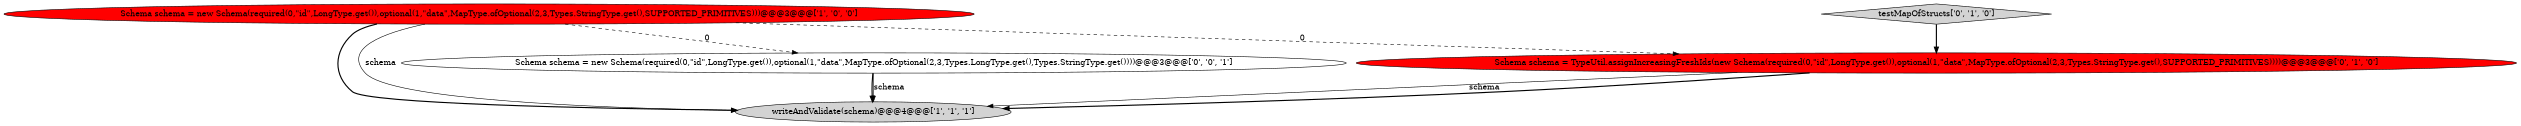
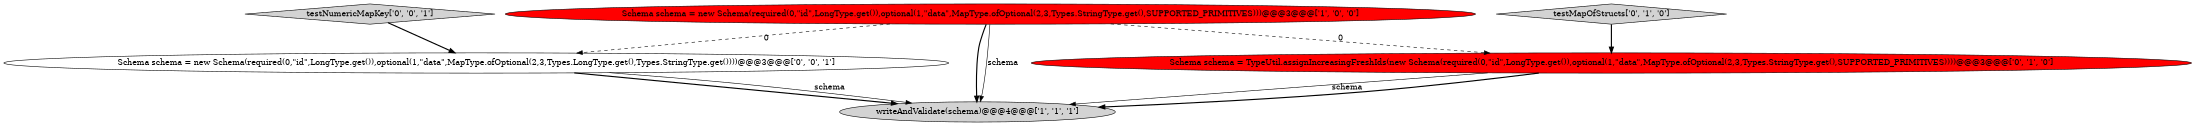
none -> (370, 14)
